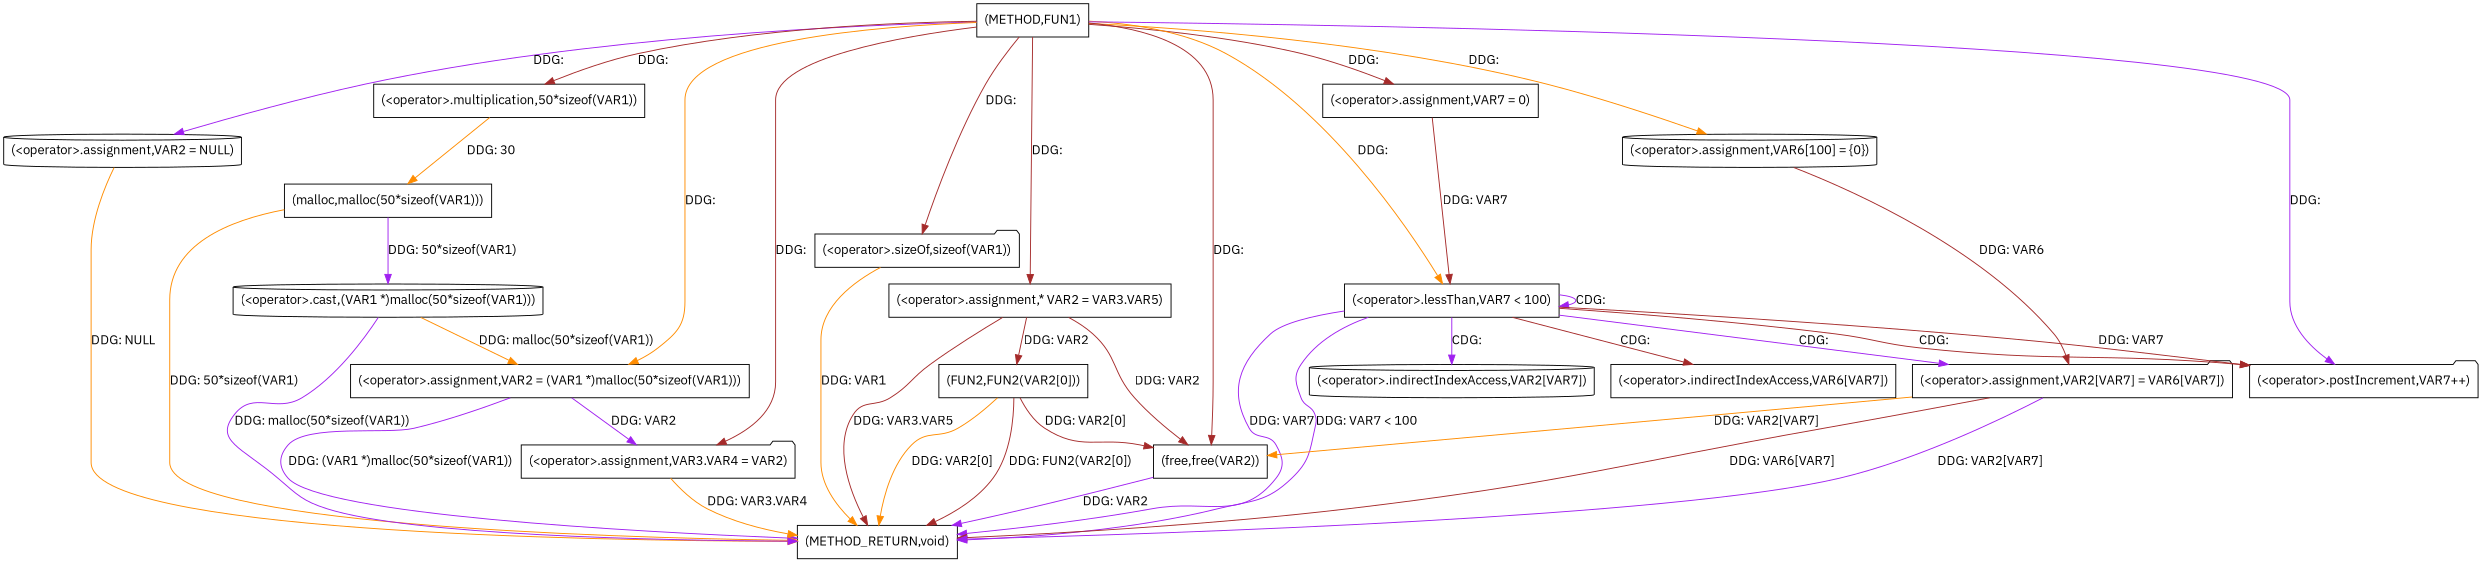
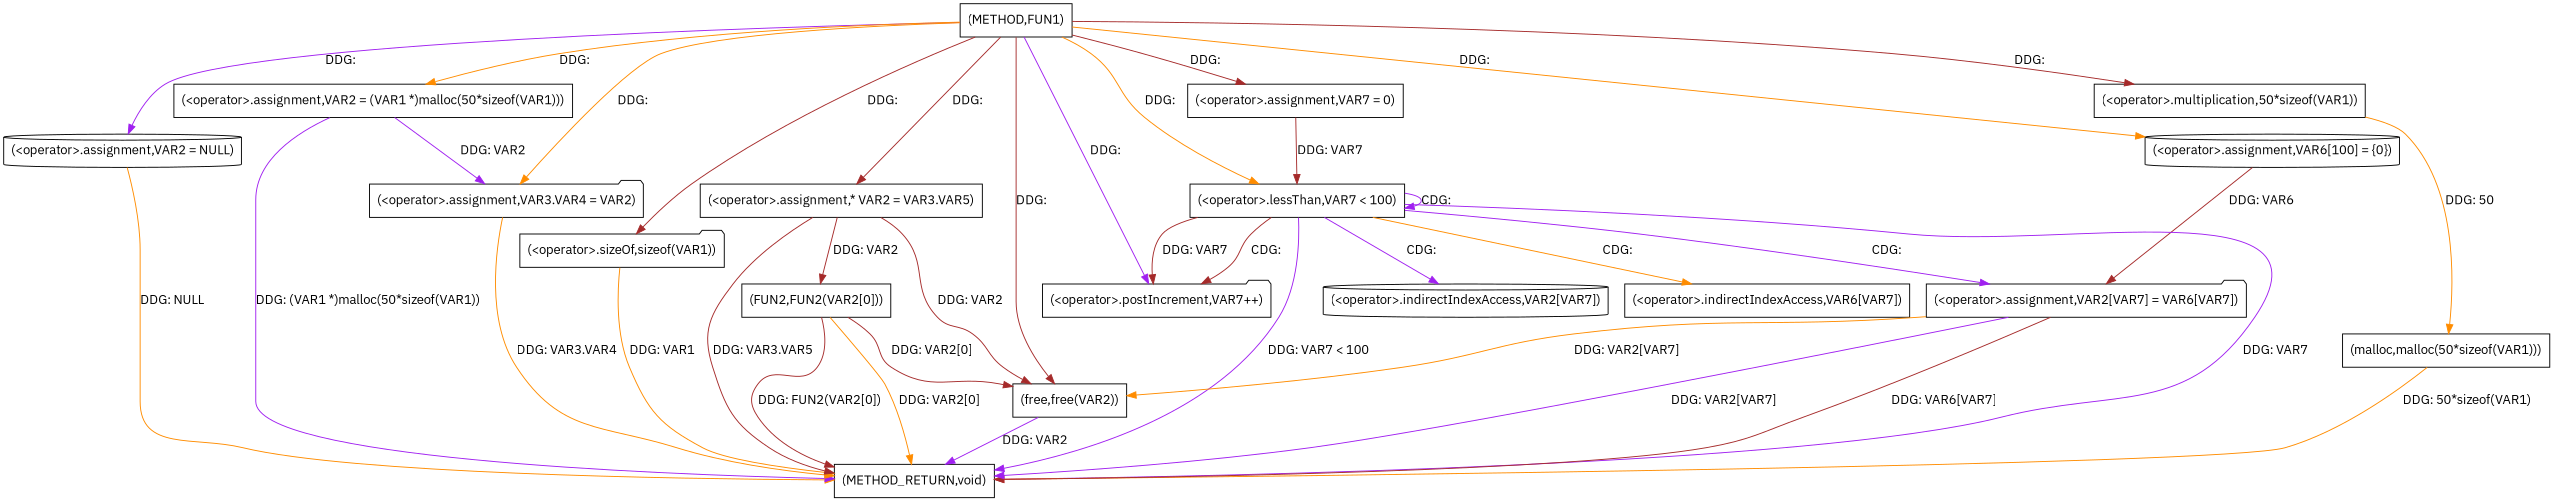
(491, 151) -> (2470, 201)
(776, 171) -> (718, 41)
(388, 301) -> none
(1598, 340) -> (1528, 250)
